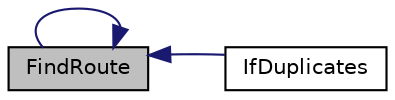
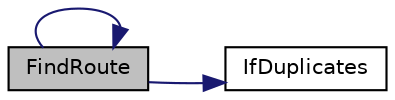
(198, 54) -> (176, 83)
